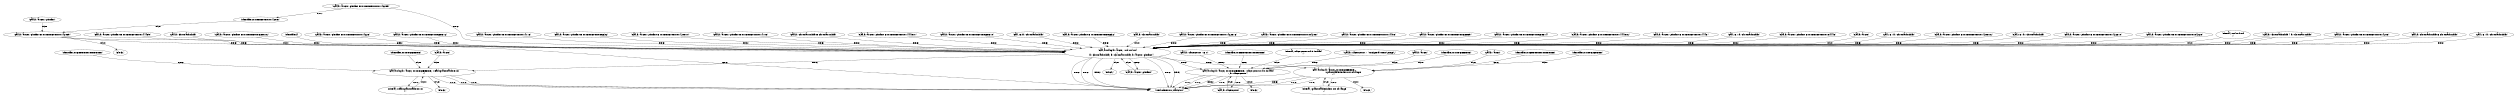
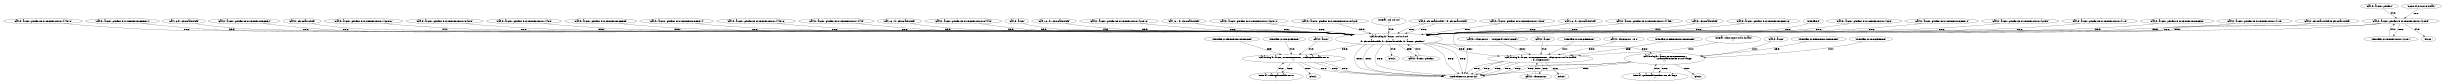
none -> (2422, 6)
(311, 13) -> (2397, 30)
(660, 35) -> none
(2434, 35) -> none
(1169, 90) -> (1463, 77)
